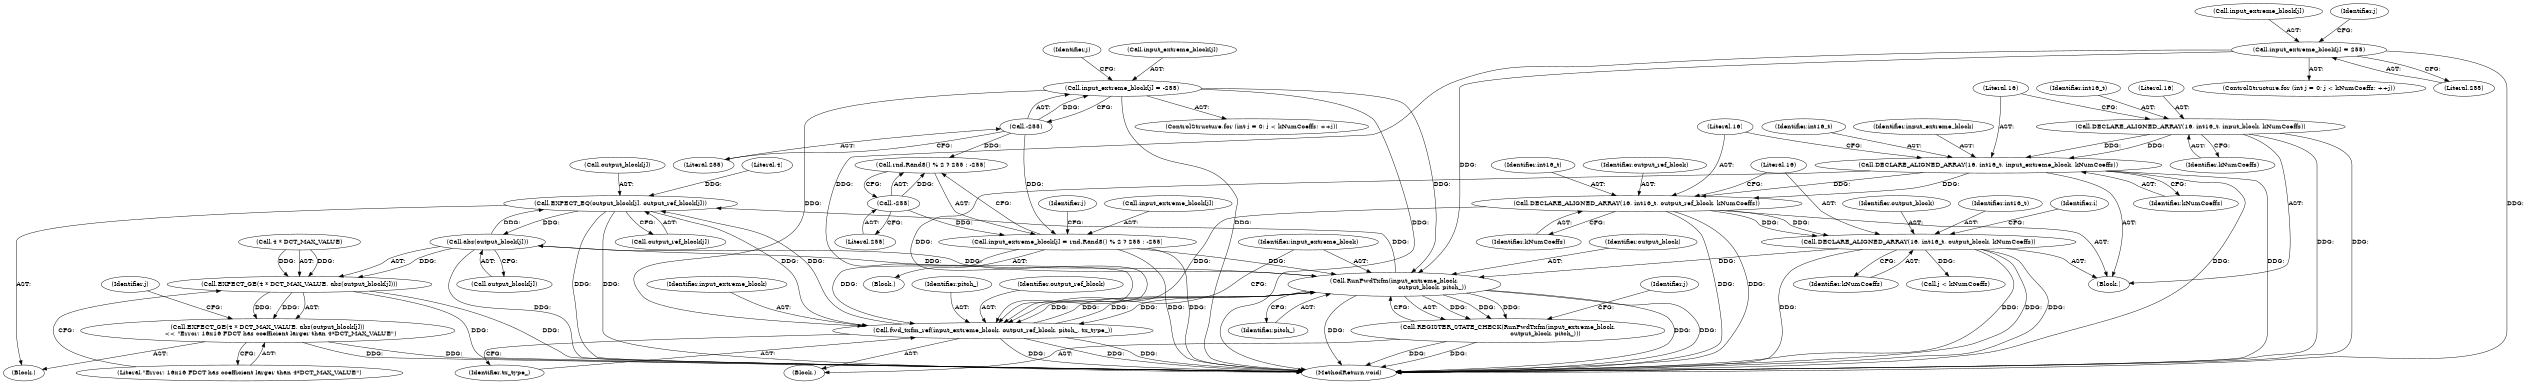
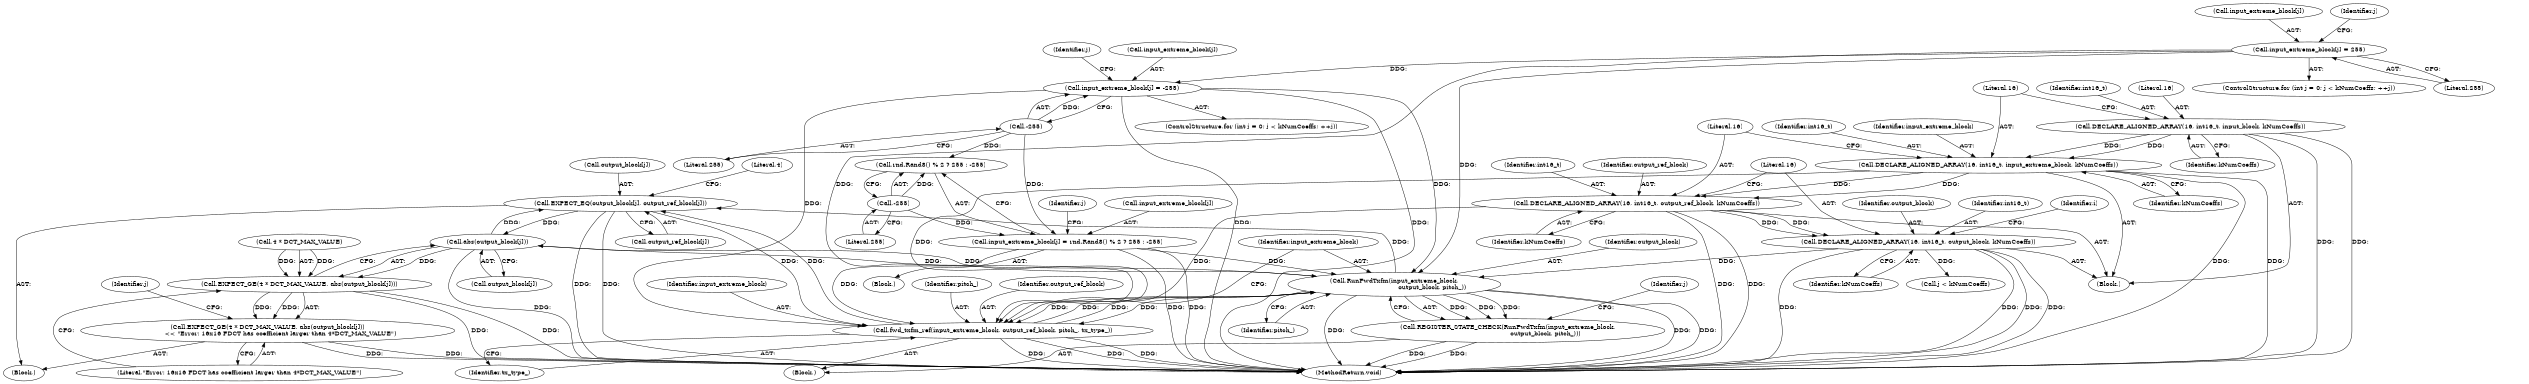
(714, 184) -> (714, 184)
none -> (371, 255)
(2334, 357) -> (1706, 58)
